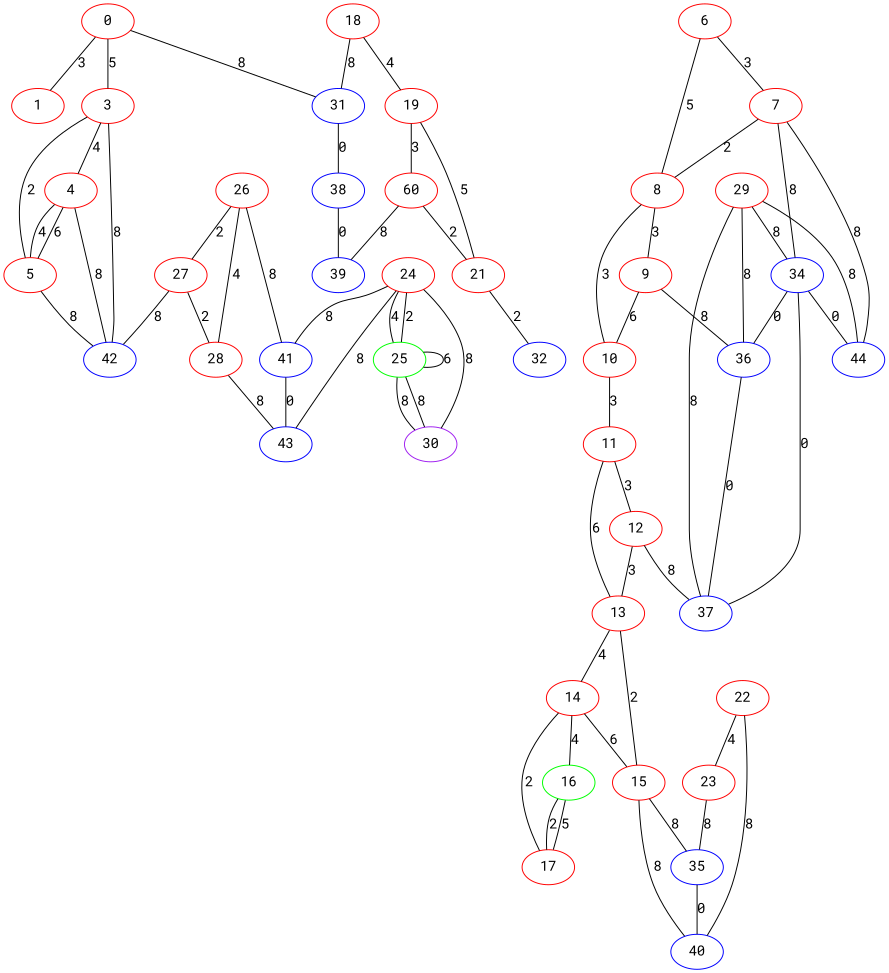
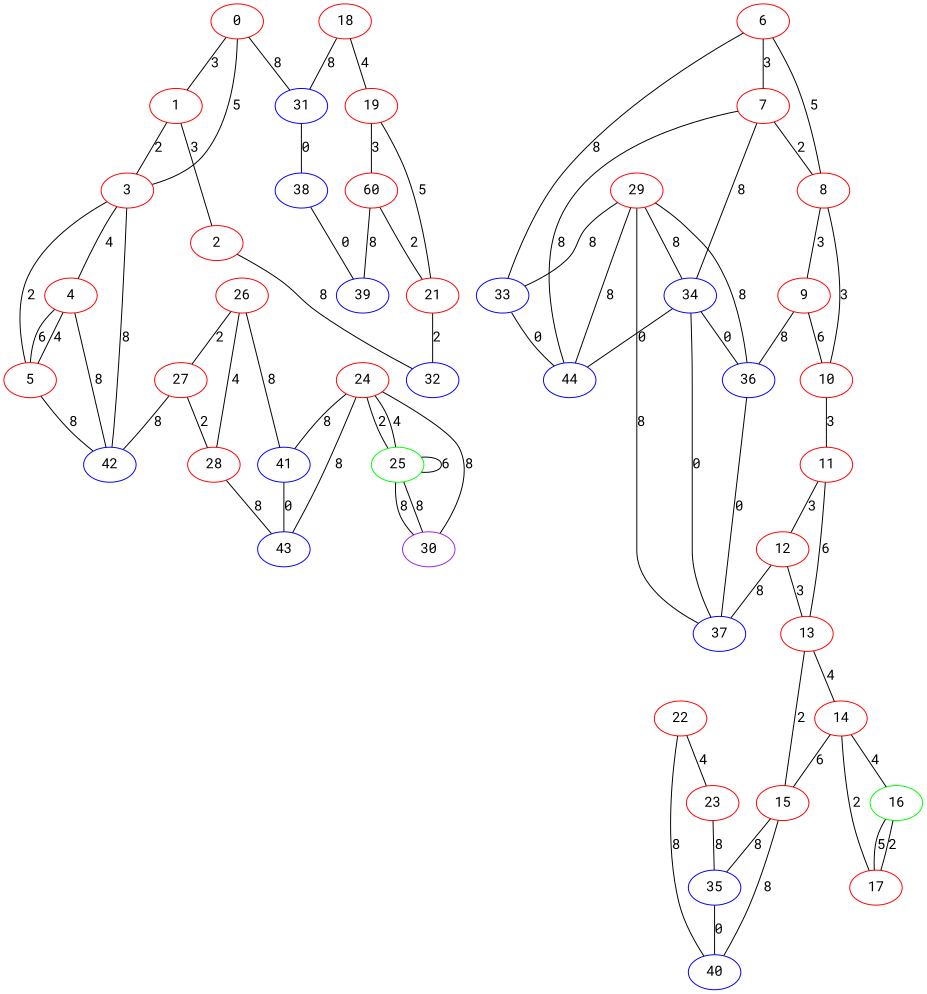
none -> (152, 148)
none -> (217, 243)
none -> (503, 296)
